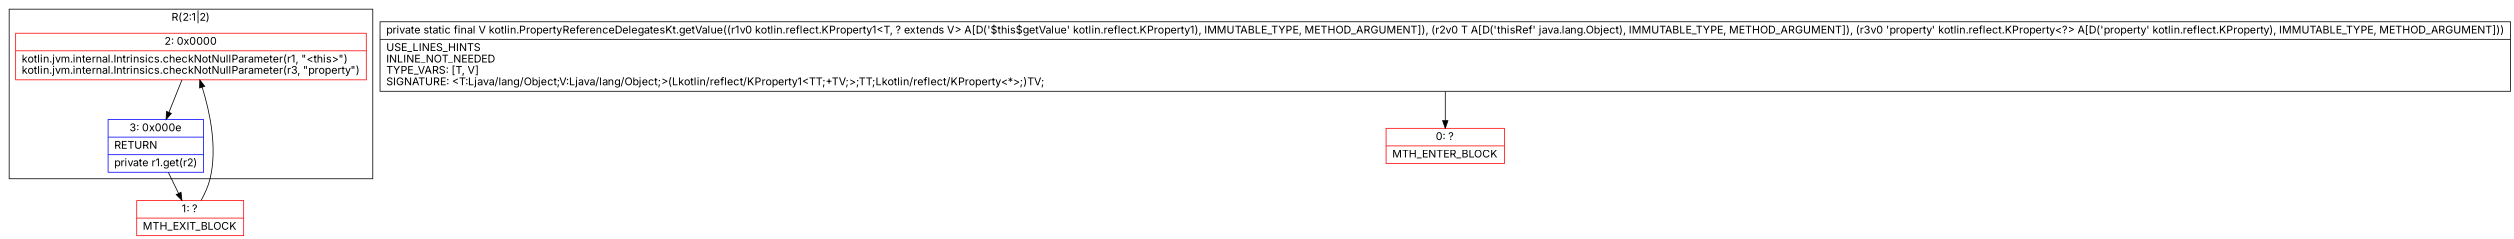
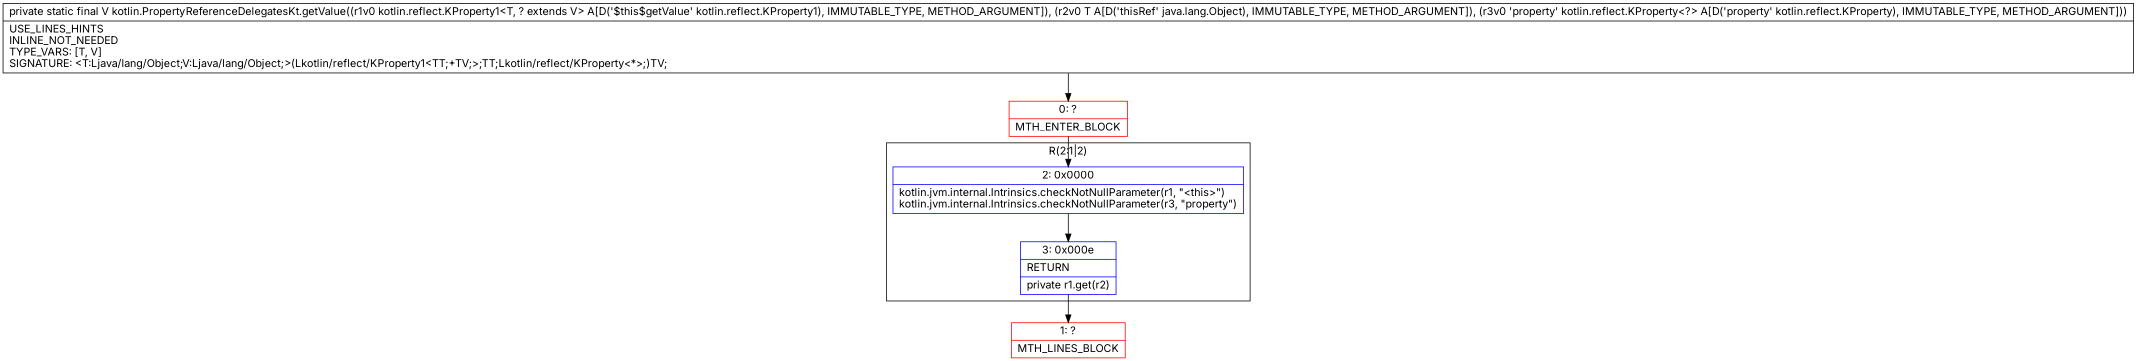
(191, 57) -> (1068, 190)
(213, 144) -> (1068, 148)
(190, 226) -> (1068, 349)
